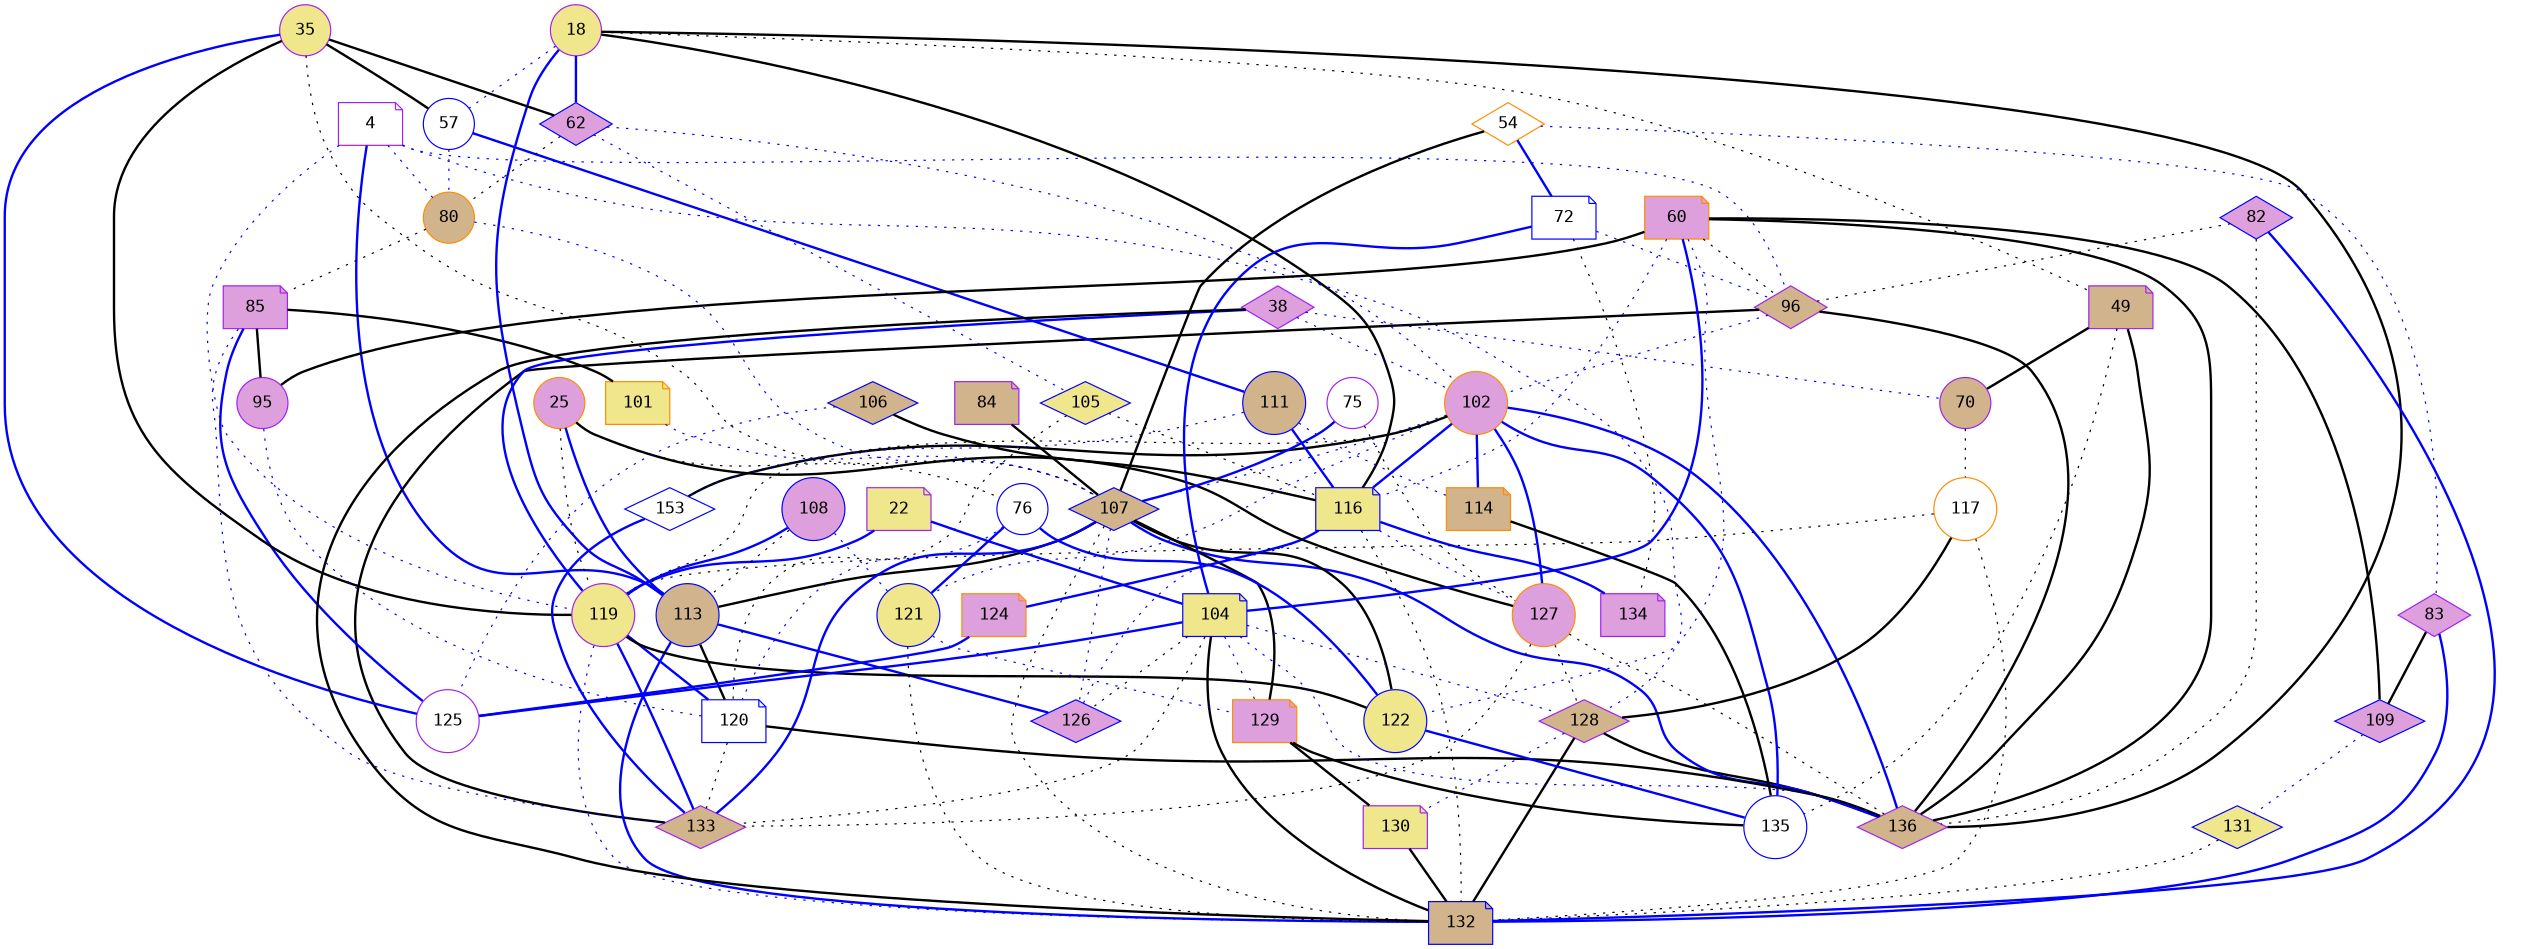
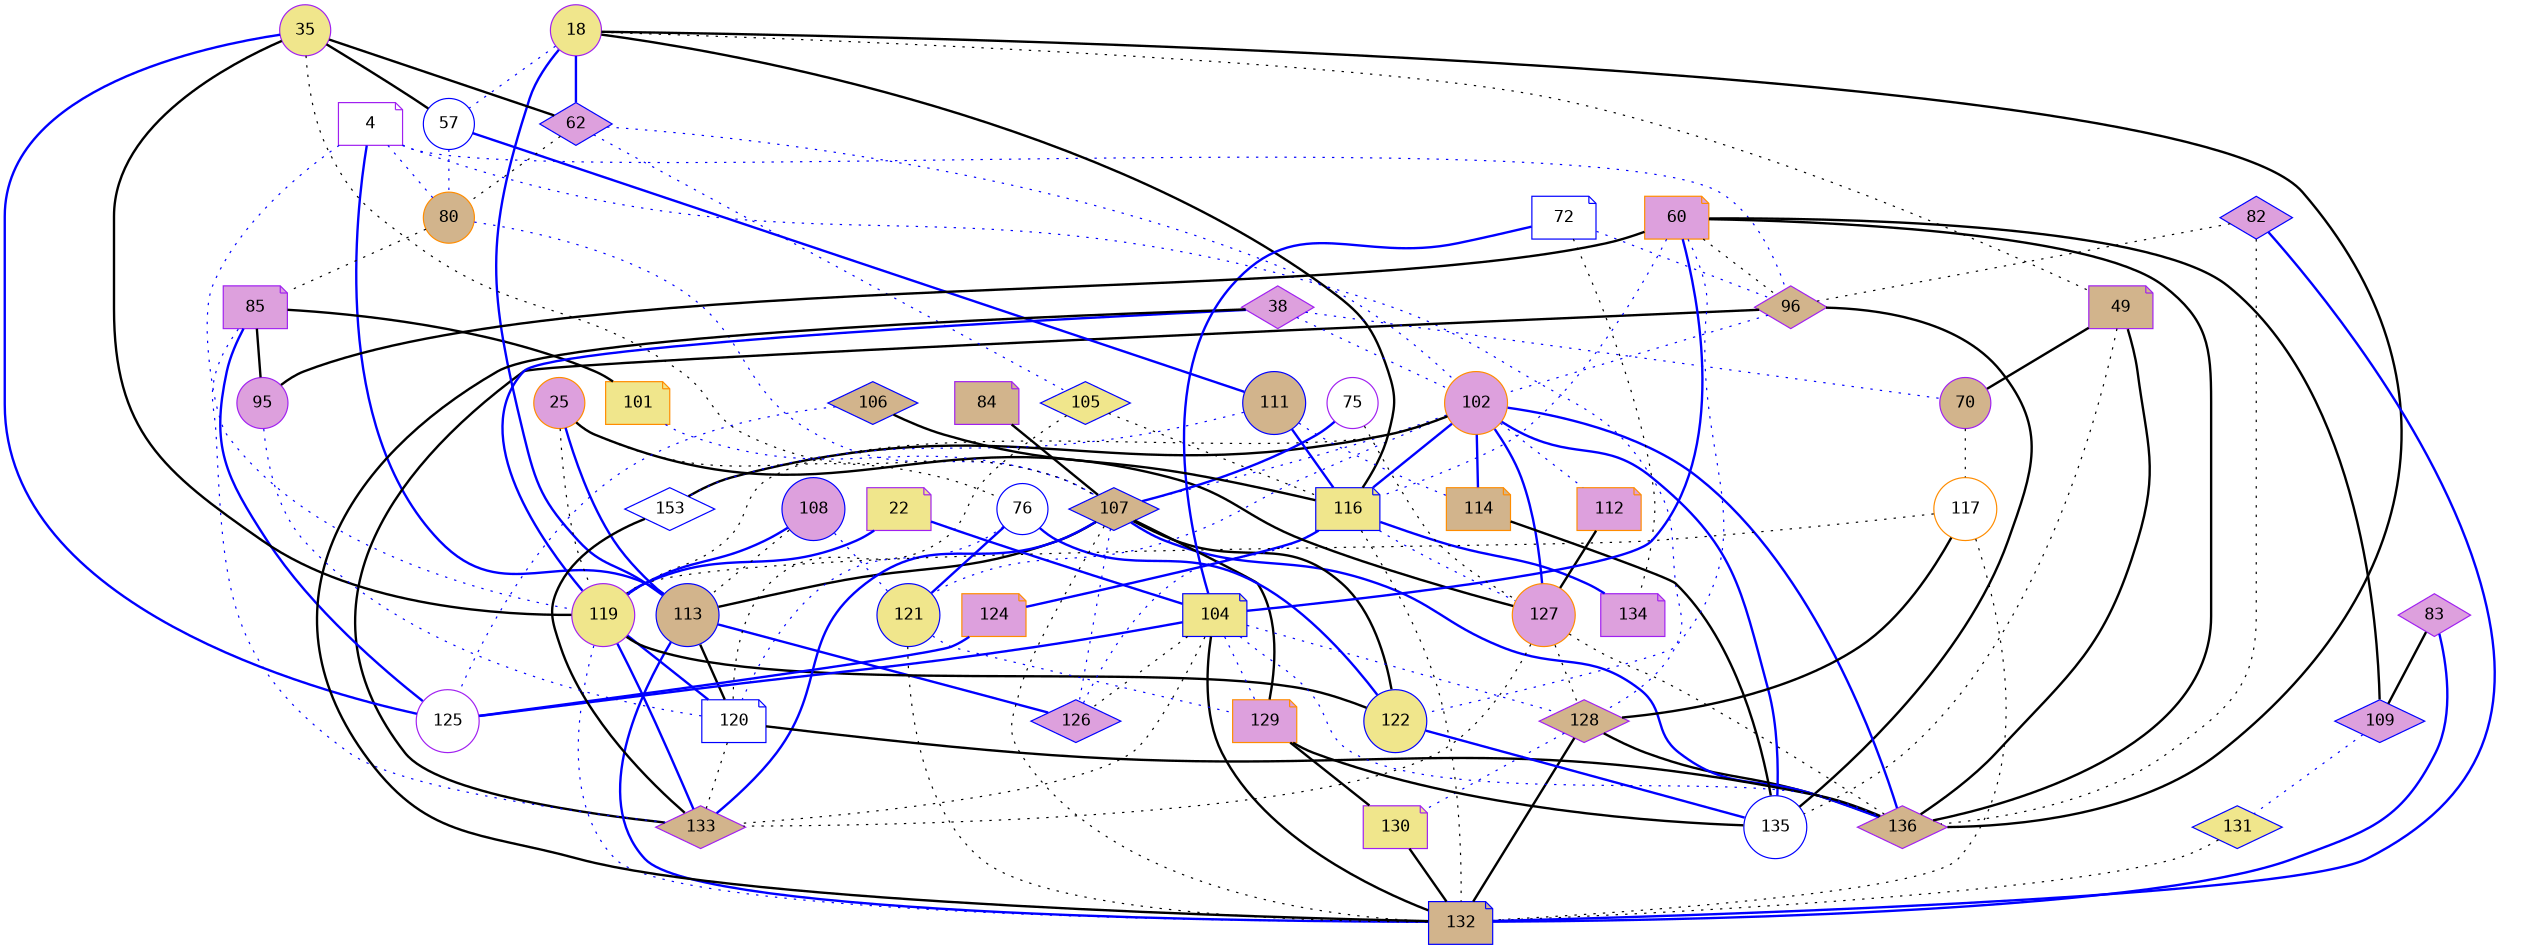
(1508, 124) -> none
(2065, 461) -> (2013, 526)
none -> (1609, 509)
(567, 663) -> (567, 663)
